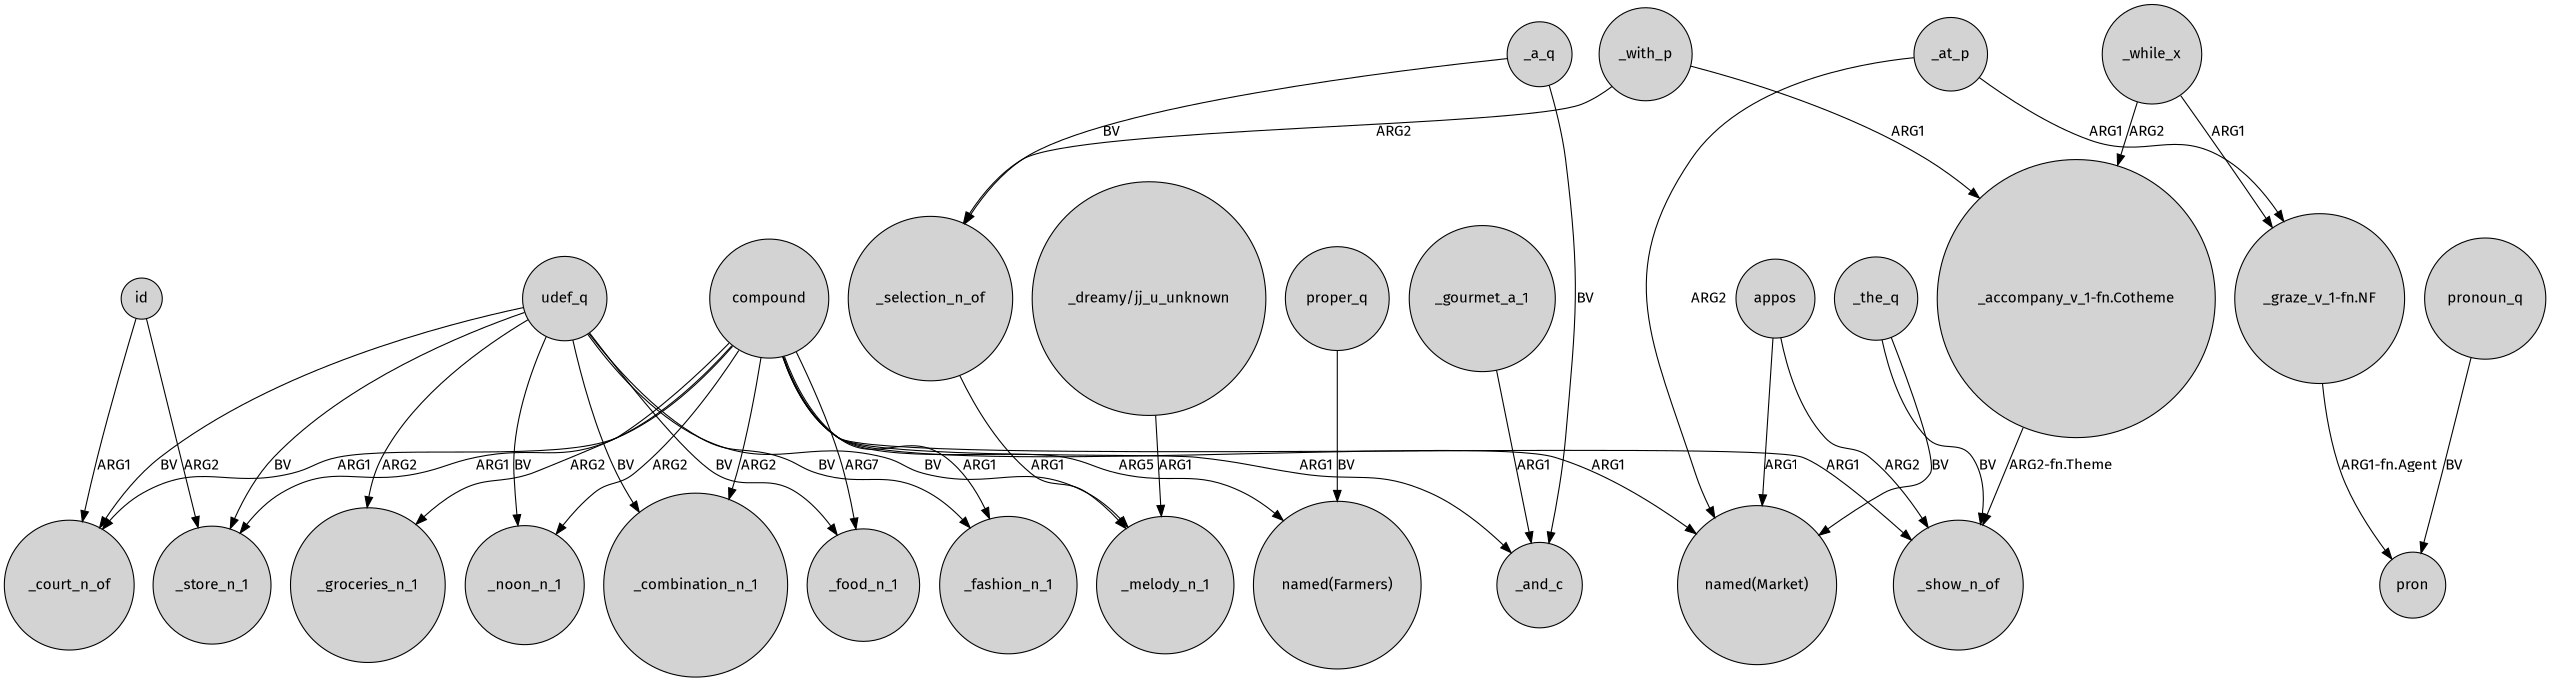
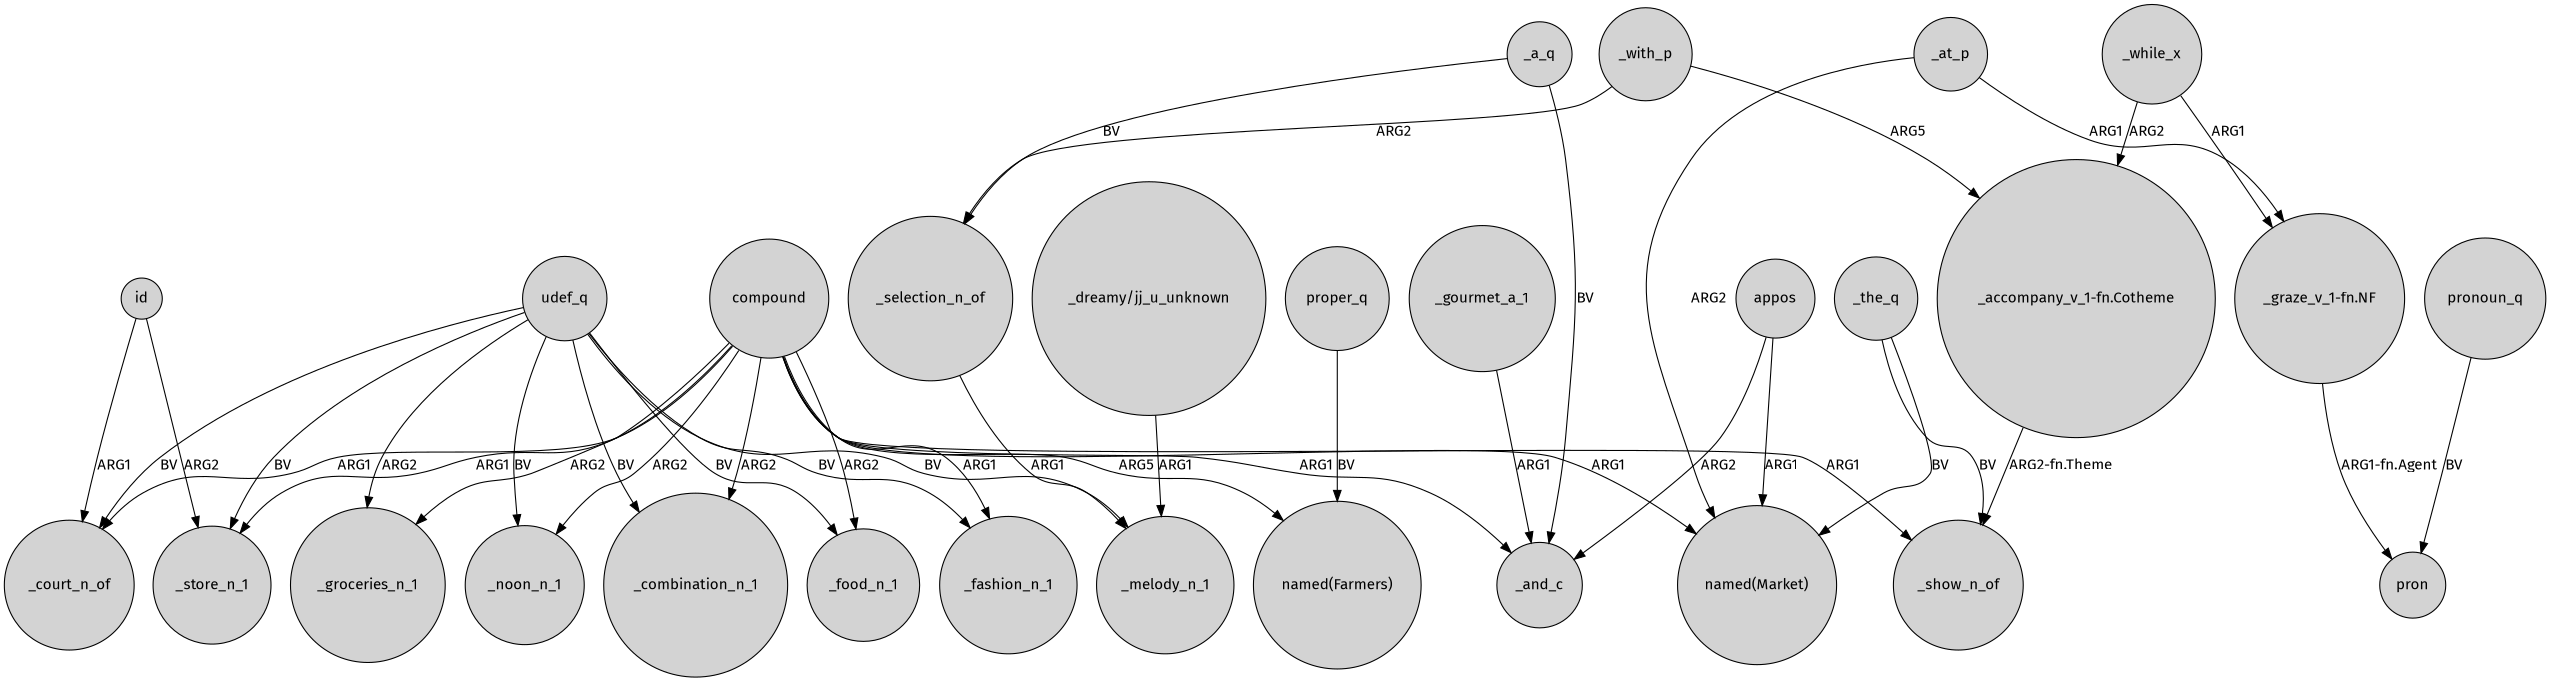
(1908, 132) -> (1908, 132)
(1833, 444) -> (1686, 472)
(862, 465) -> (862, 465)
